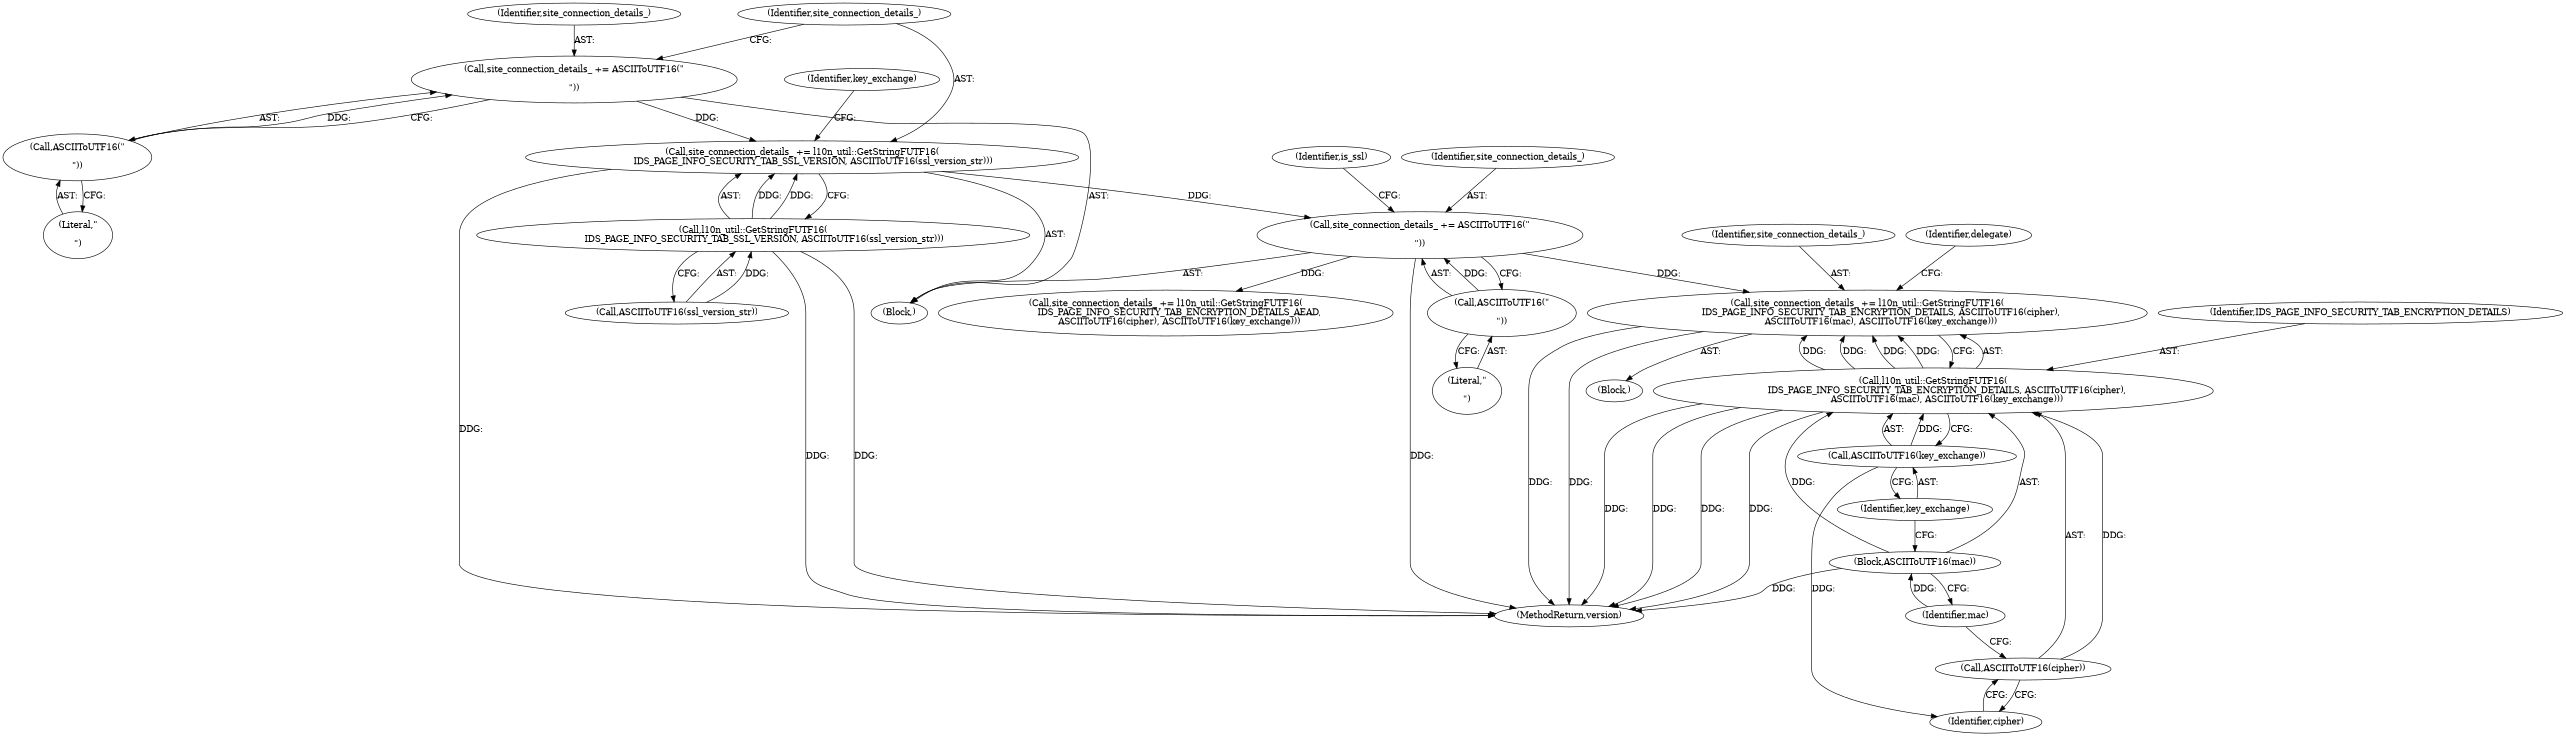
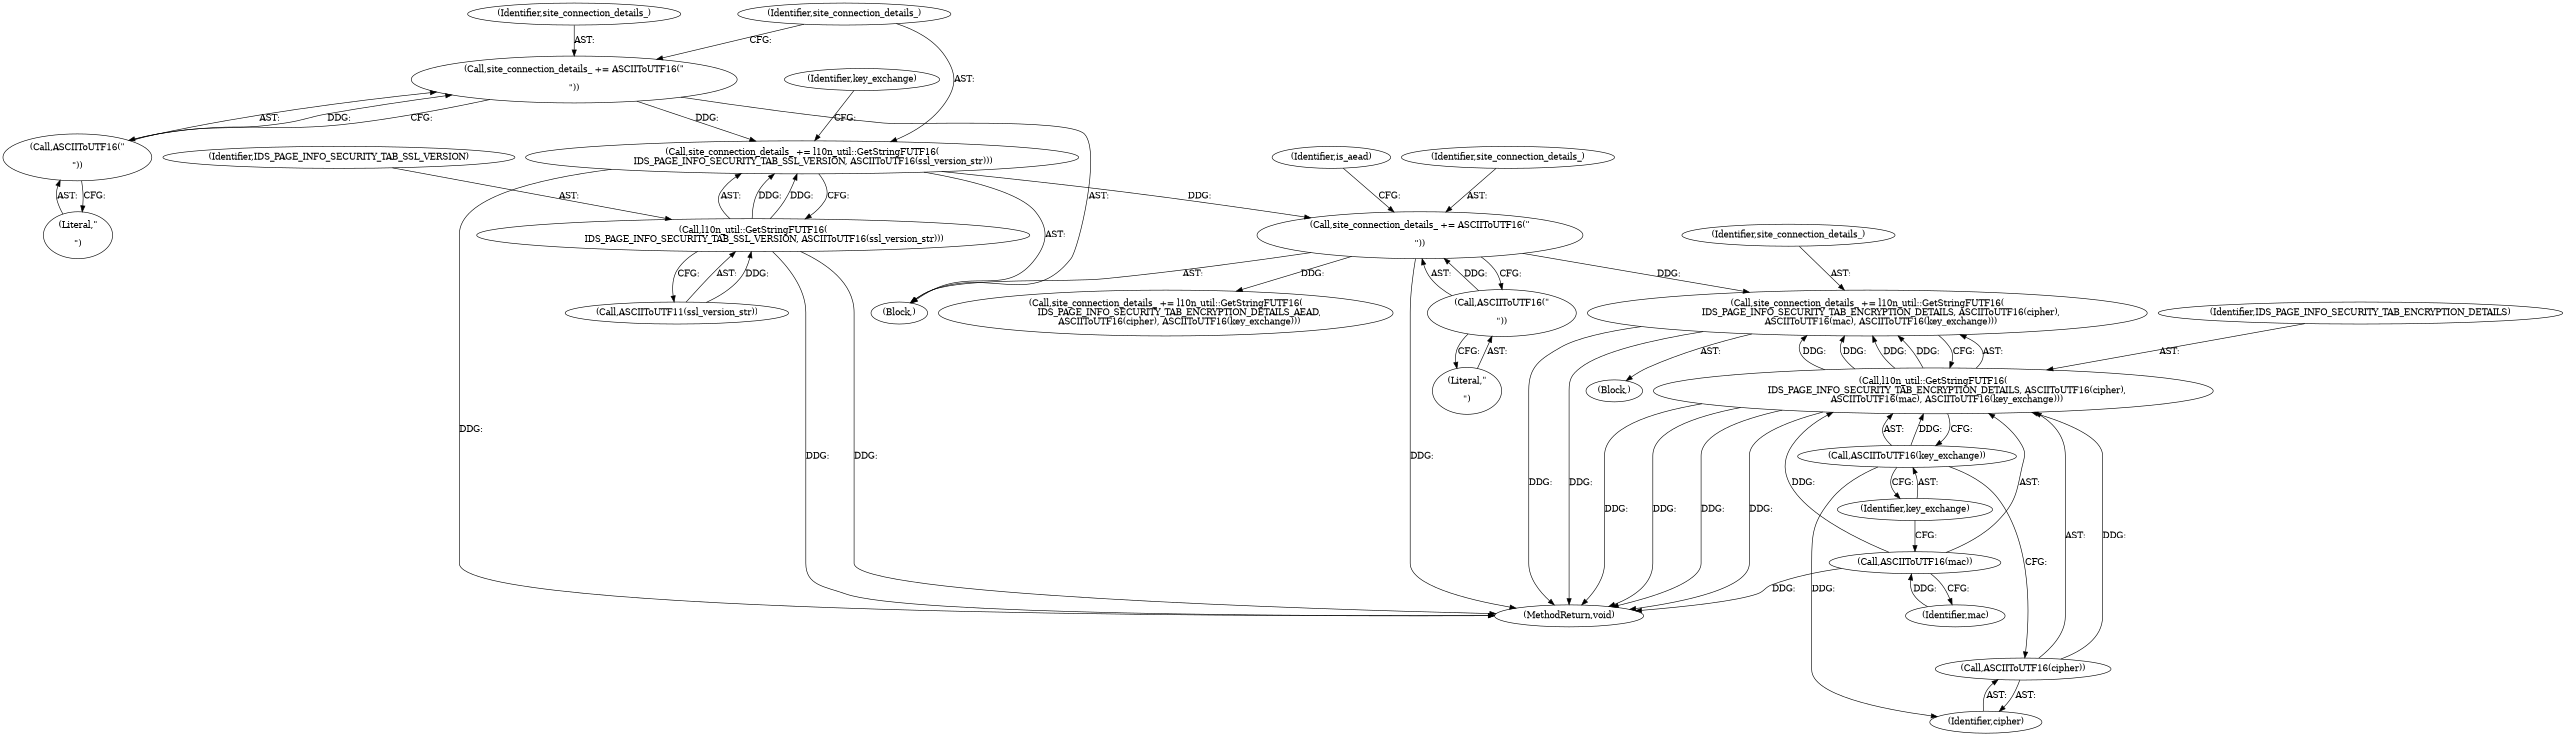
none -> (339, 157)
(1331, 157) -> (1331, 157)
(1969, 235) -> none
(677, 313) -> (677, 313)
(1915, 563) -> (1915, 563)
(1569, 616) -> (1569, 616)
(1983, 642) -> (2019, 543)
(1998, 696) -> (1998, 696)
(2027, 696) -> (2027, 696)
